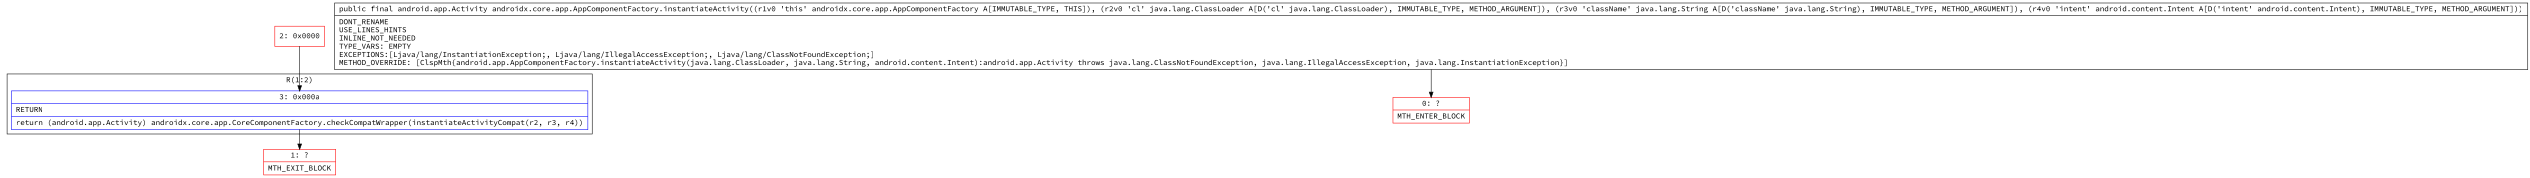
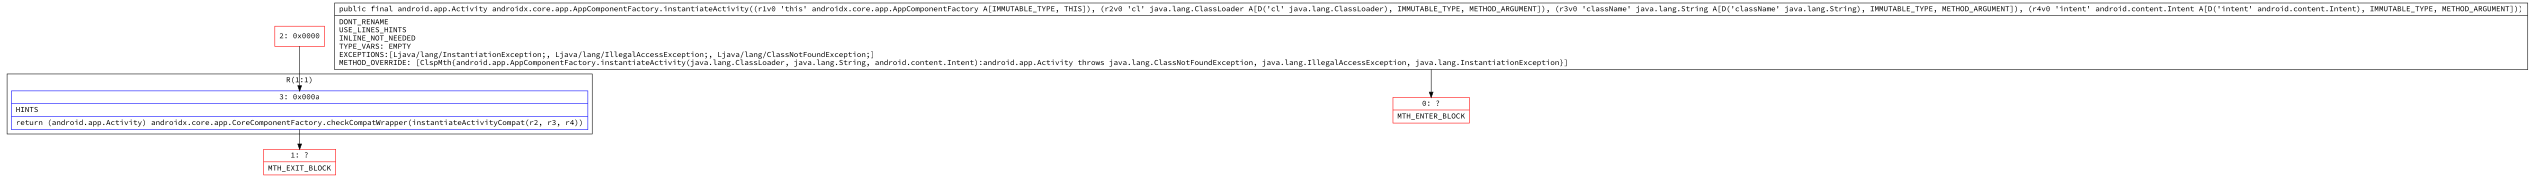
(300, 80) -> (300, 80)
(29, 110) -> (27, 110)
